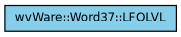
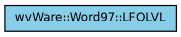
(91, 18) -> (91, 18)
